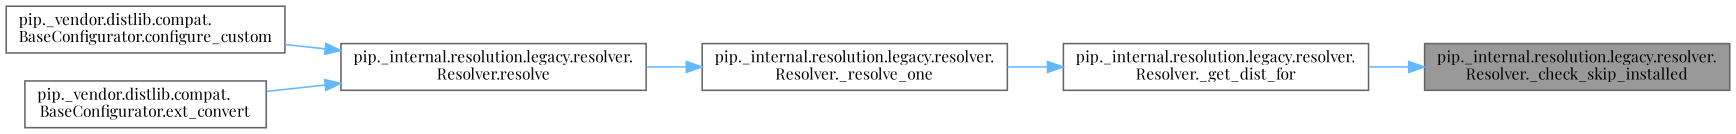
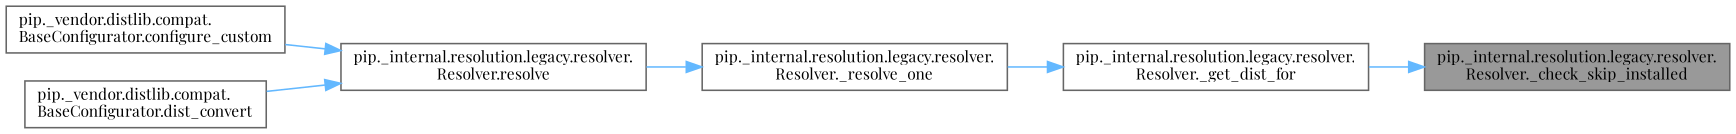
(146, 104) -> (146, 104)
